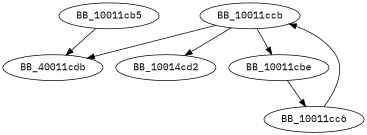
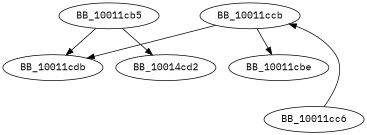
(211, 40) -> (135, 39)
(53, 68) -> (53, 68)
(294, 91) -> none
